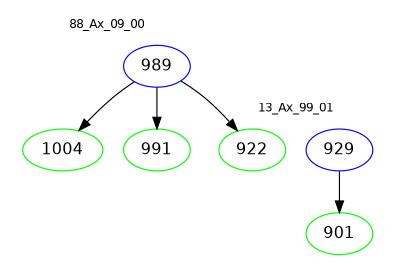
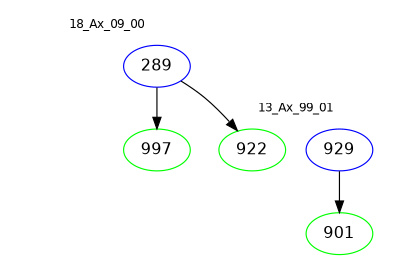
(107, 25) -> (107, 25)
(157, 66) -> (157, 66)
(63, 150) -> none
(157, 150) -> (157, 150)
